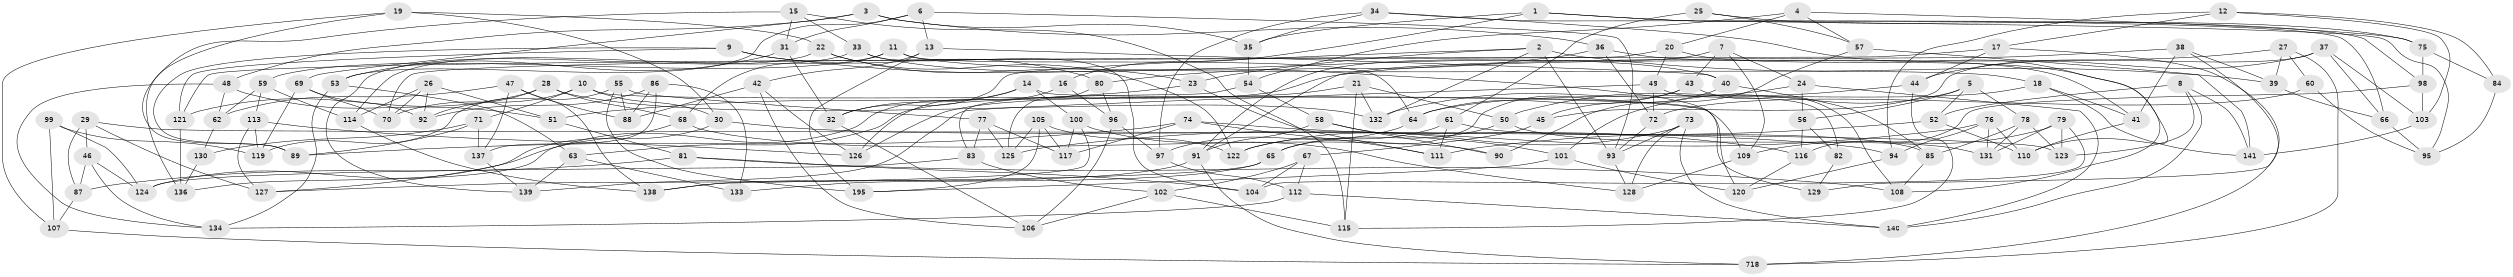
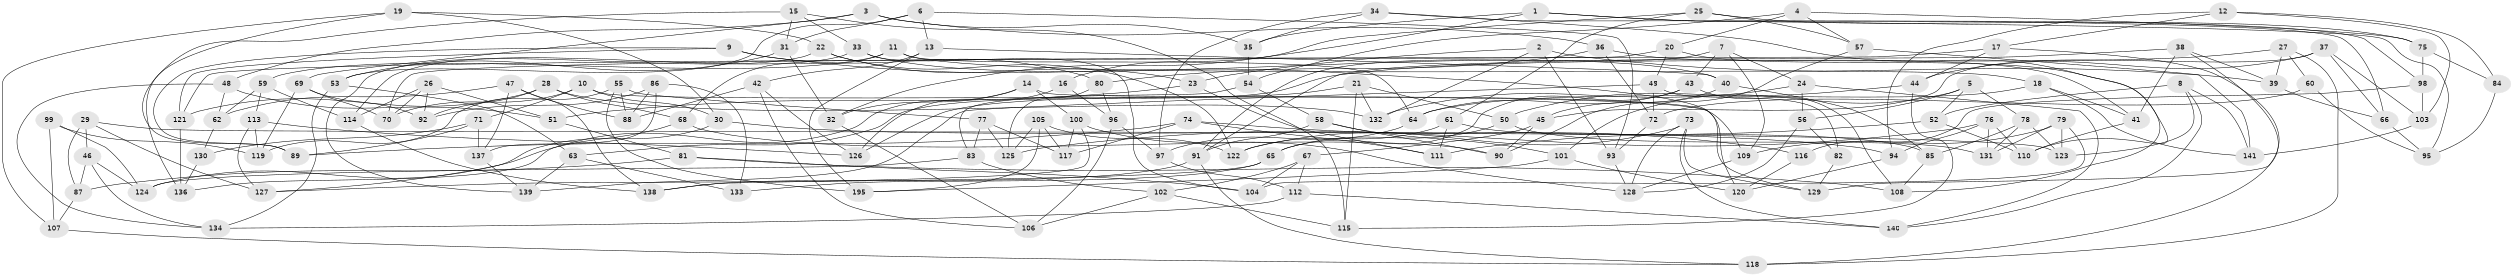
(1006, 76) -> (1303, 48)
none -> (1520, 138)
(1802, 138) -> (1750, 172)
(1651, 139) -> (1693, 168)
(1753, 265) -> (1753, 265)
